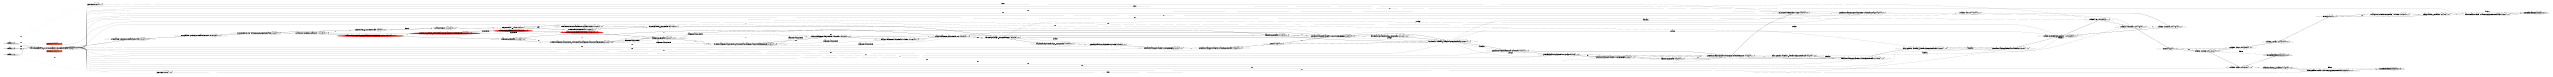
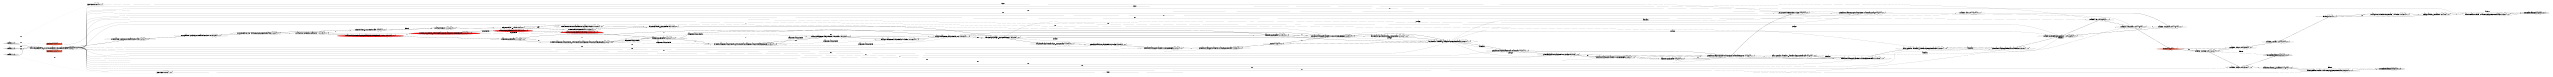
(2170, 49) -> (2170, 49)
